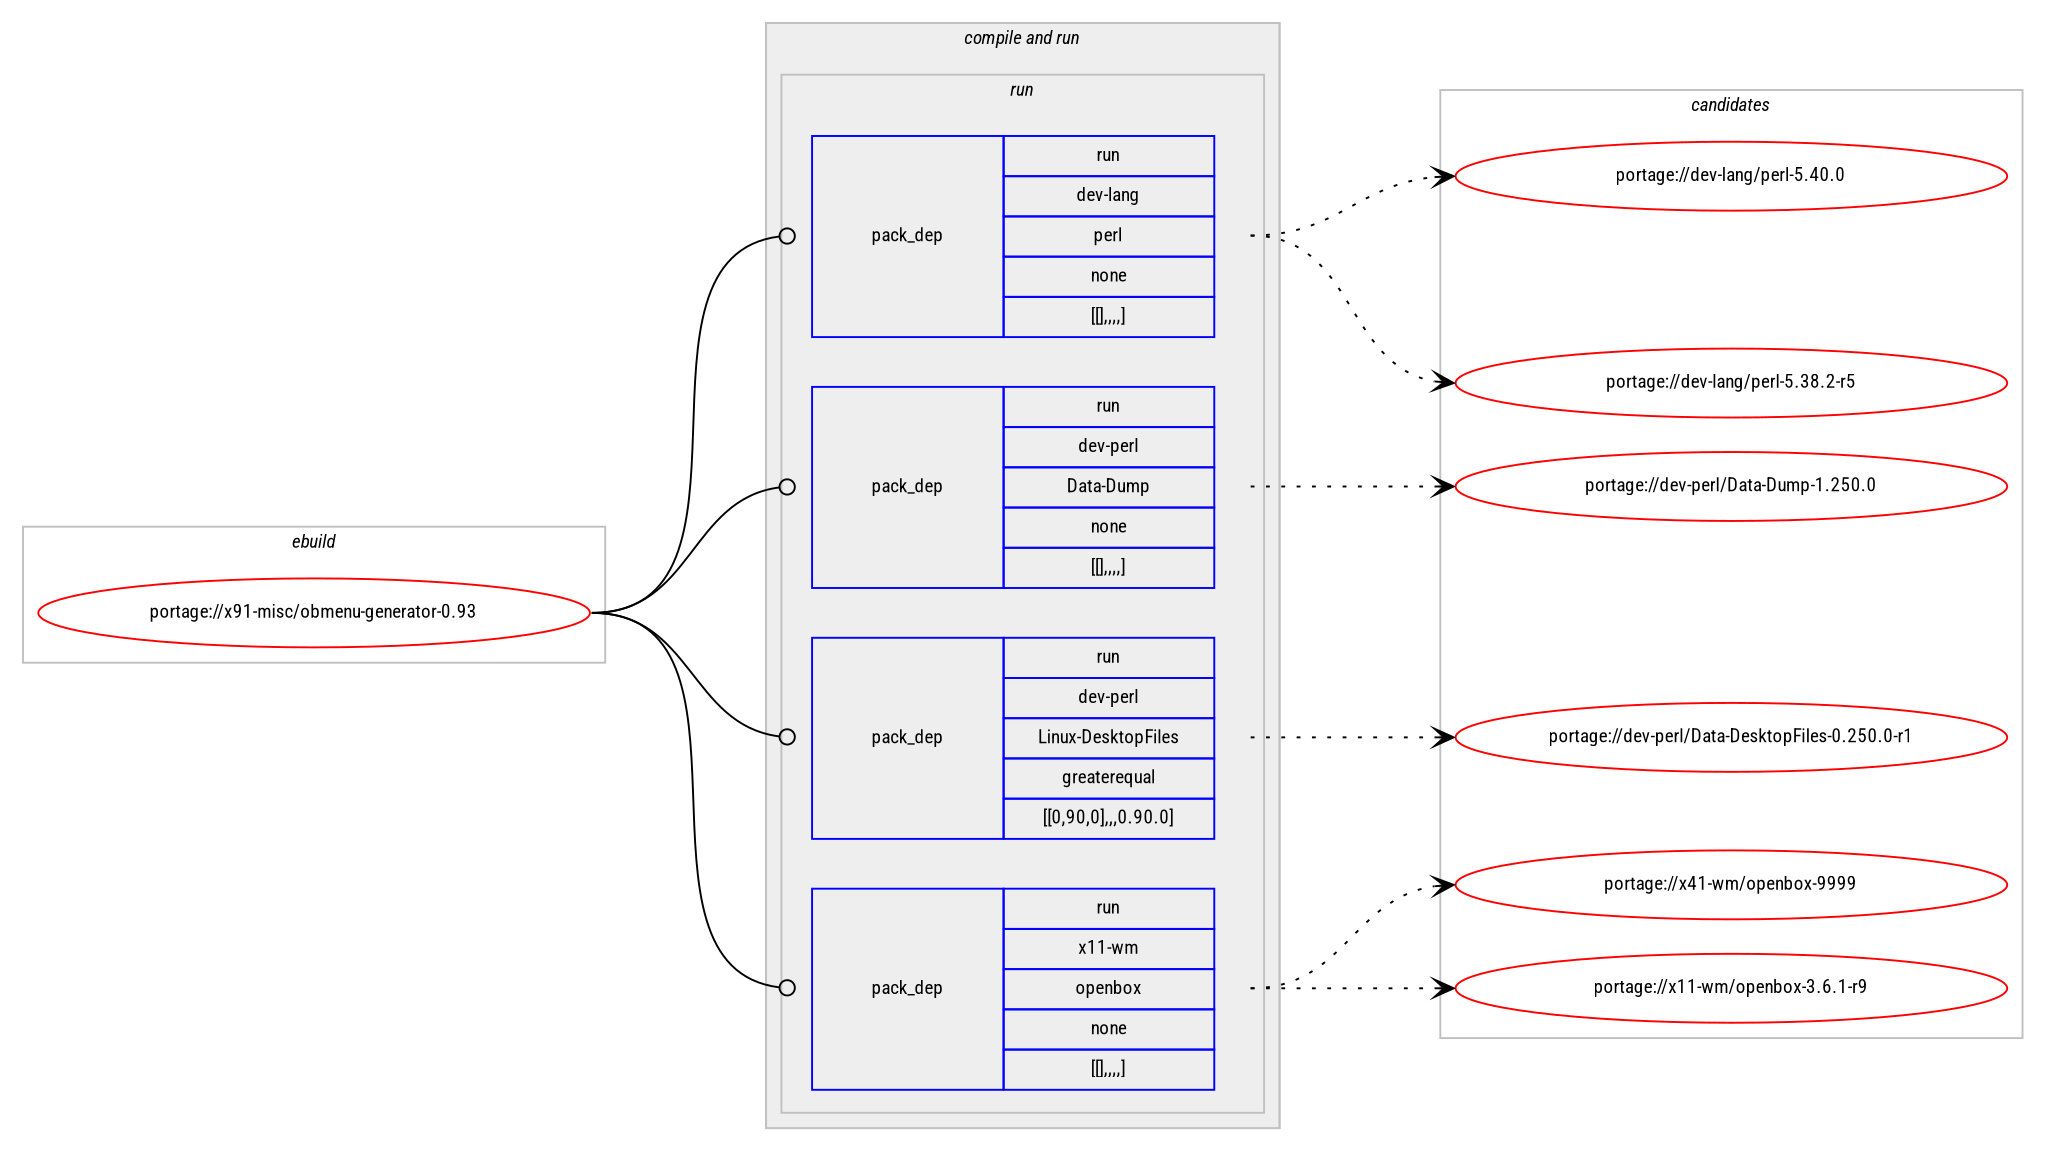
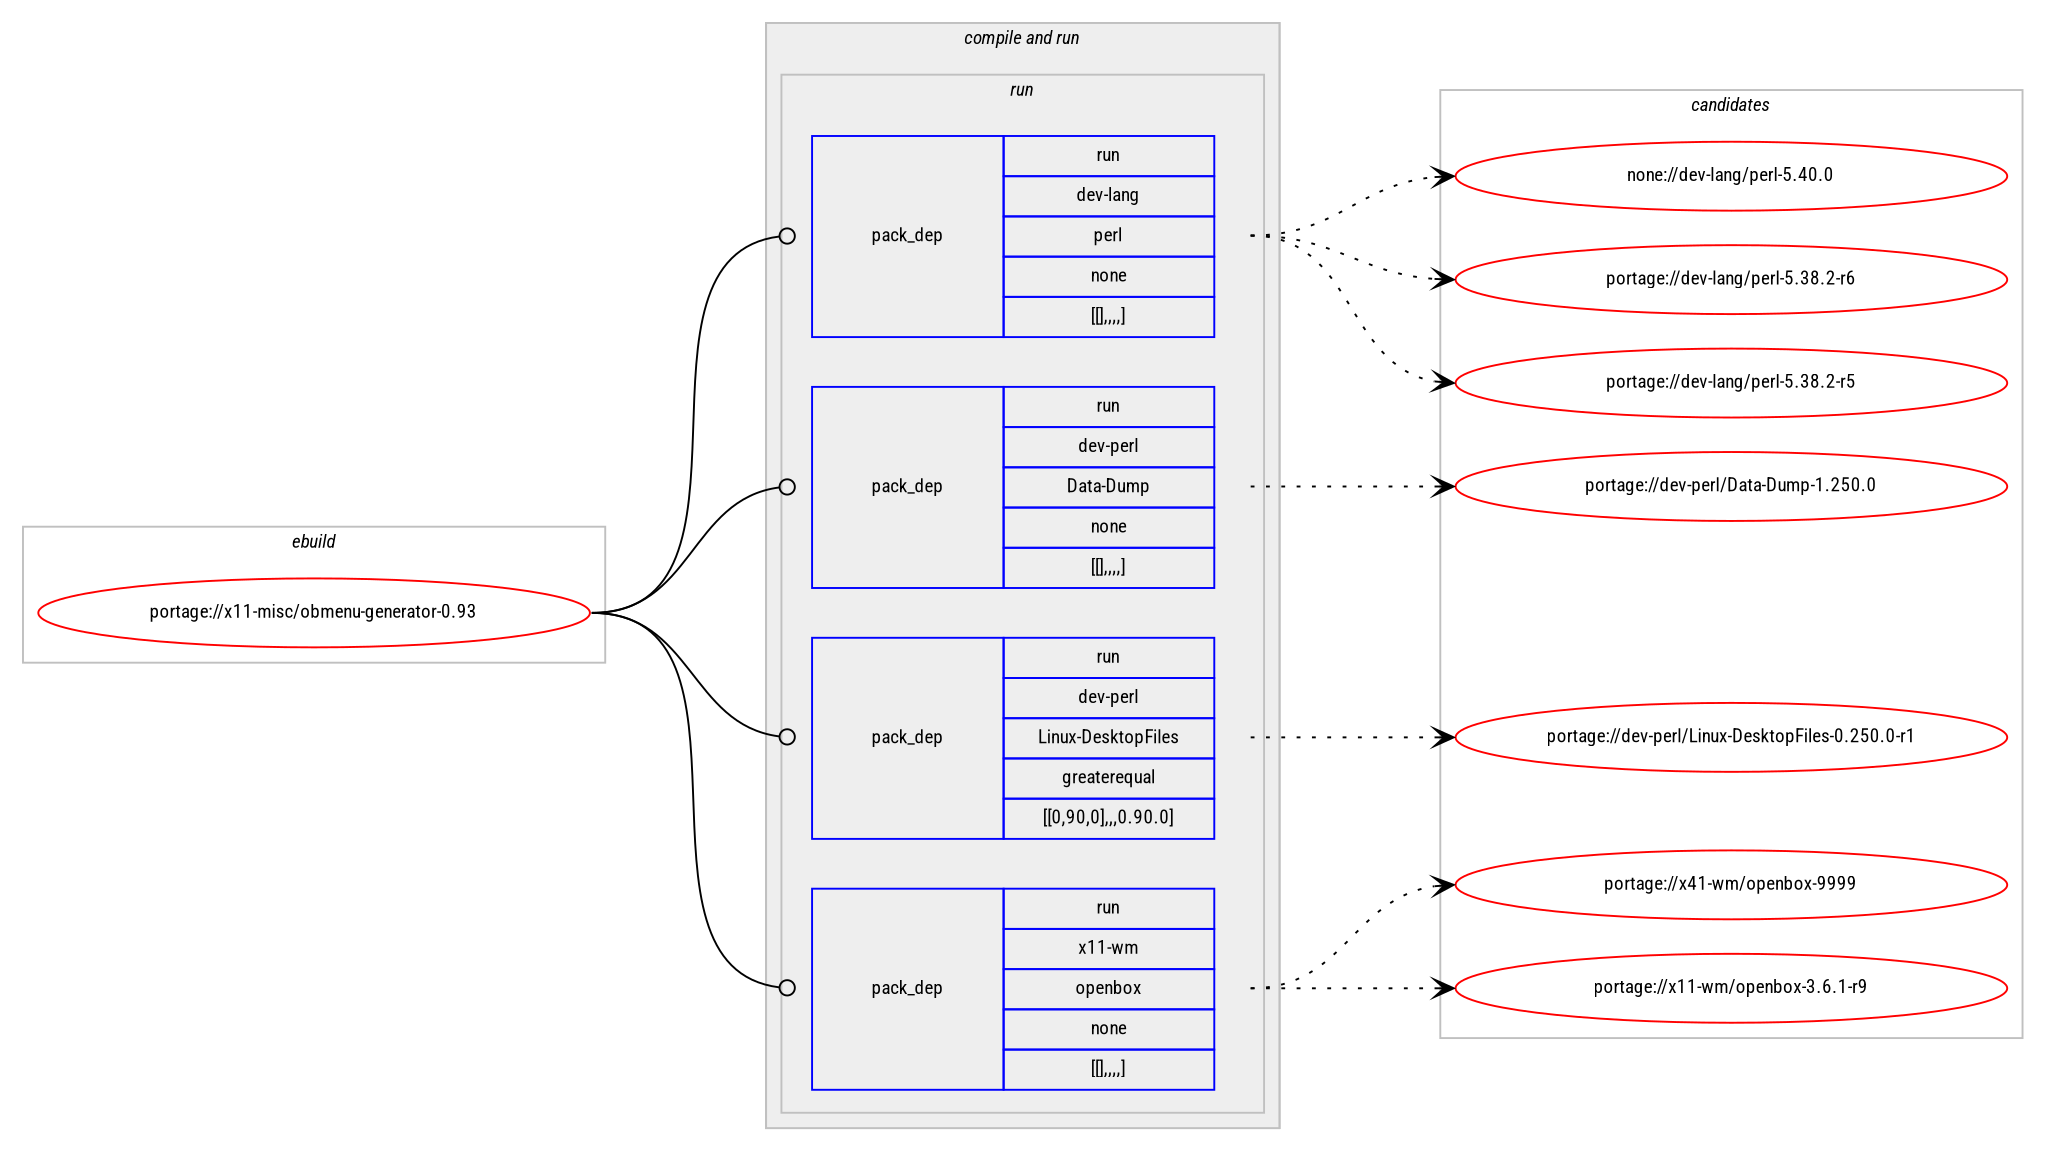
(1731, 176) -> (1731, 176)
none -> (1731, 280)
(314, 613) -> (314, 613)
(1731, 737) -> (1731, 737)
